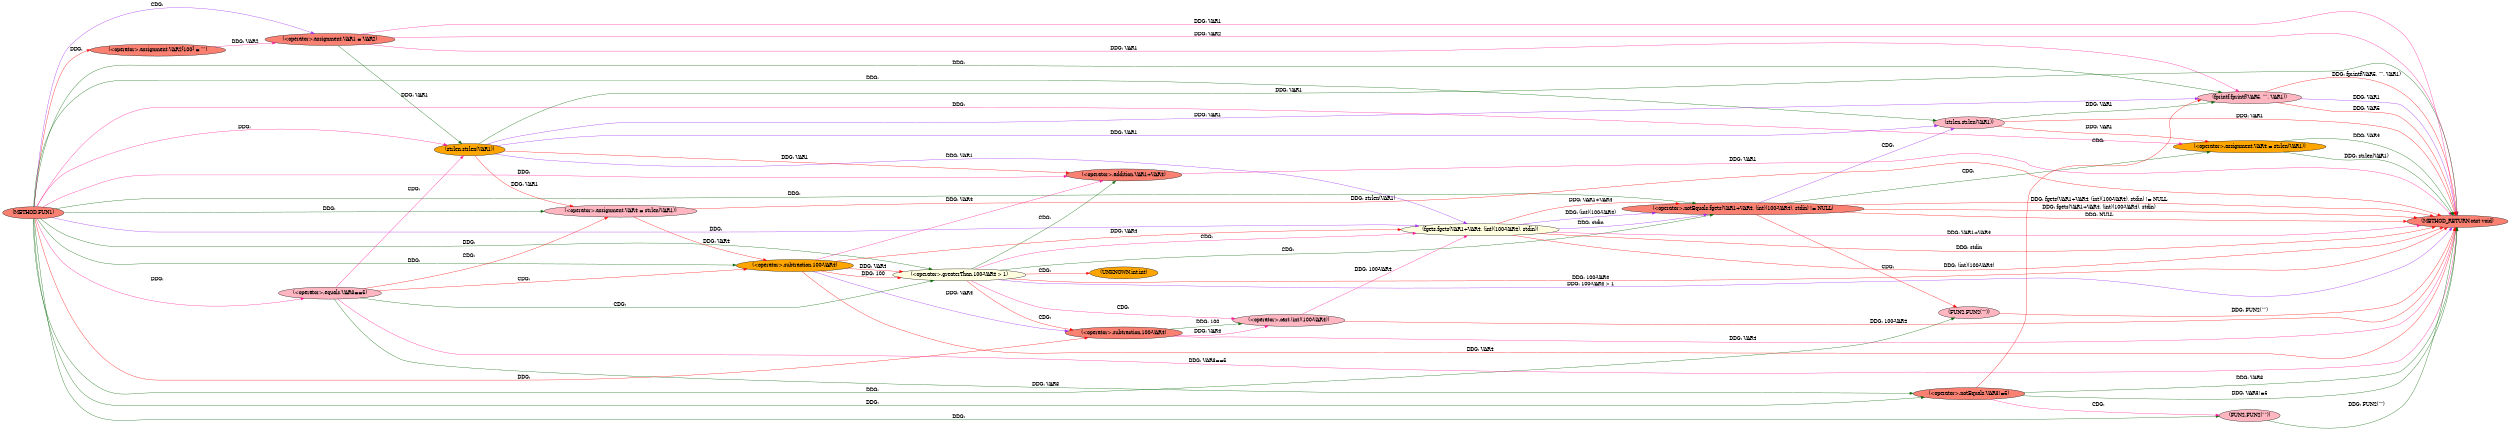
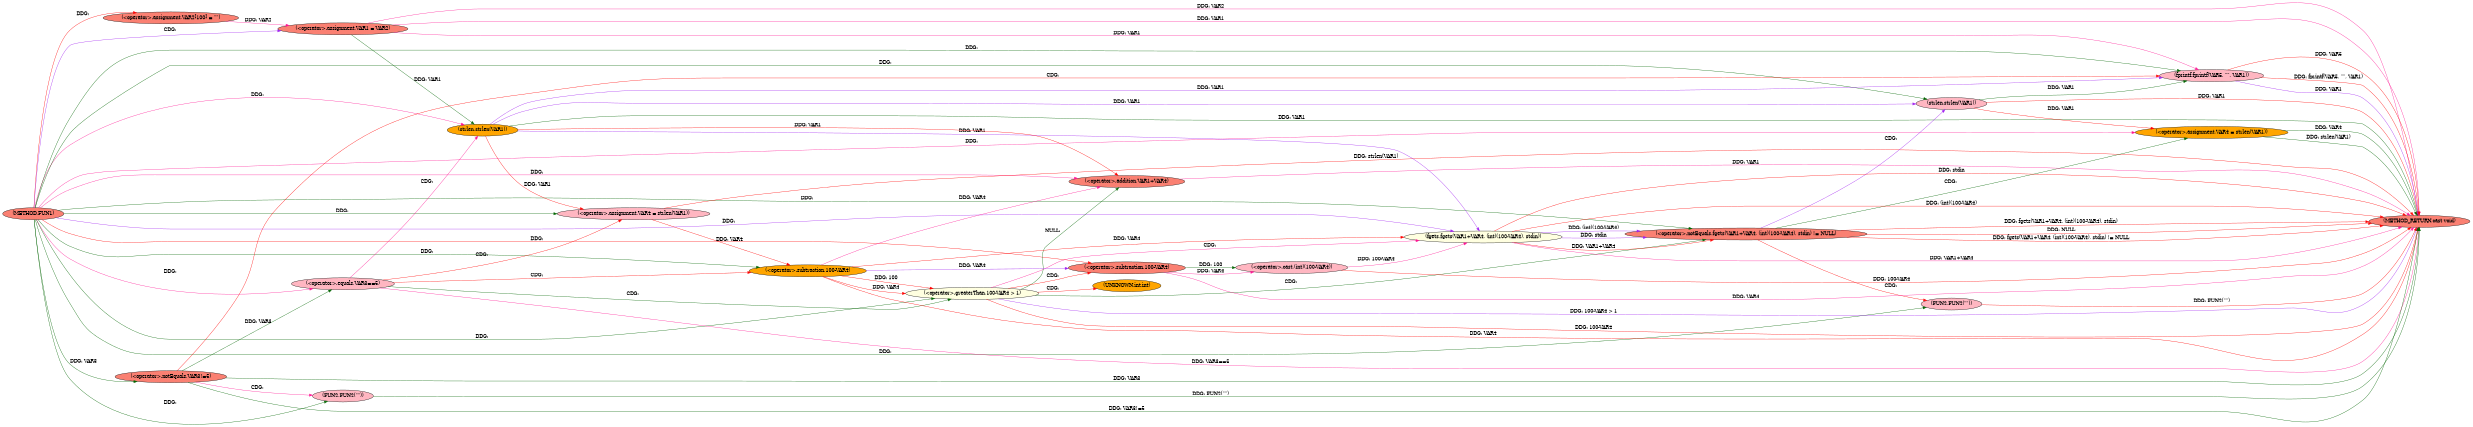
(1046, 218) -> (1054, 231)
(1099, 313) -> none
(1109, 389) -> (255, 331)
(873, 403) -> (84, 362)
